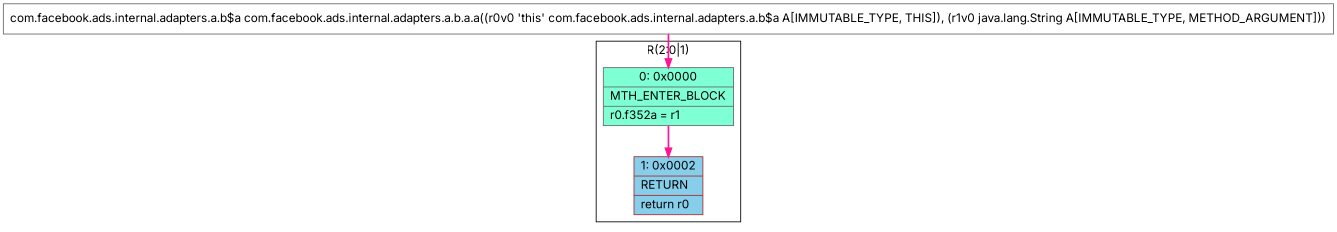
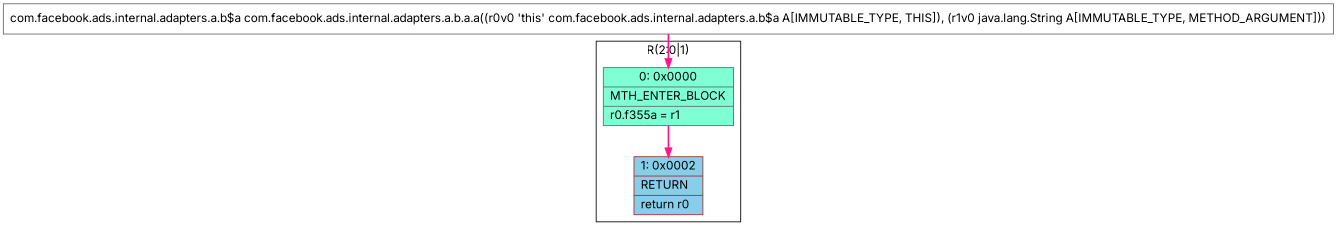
(645, 116) -> (645, 116)
